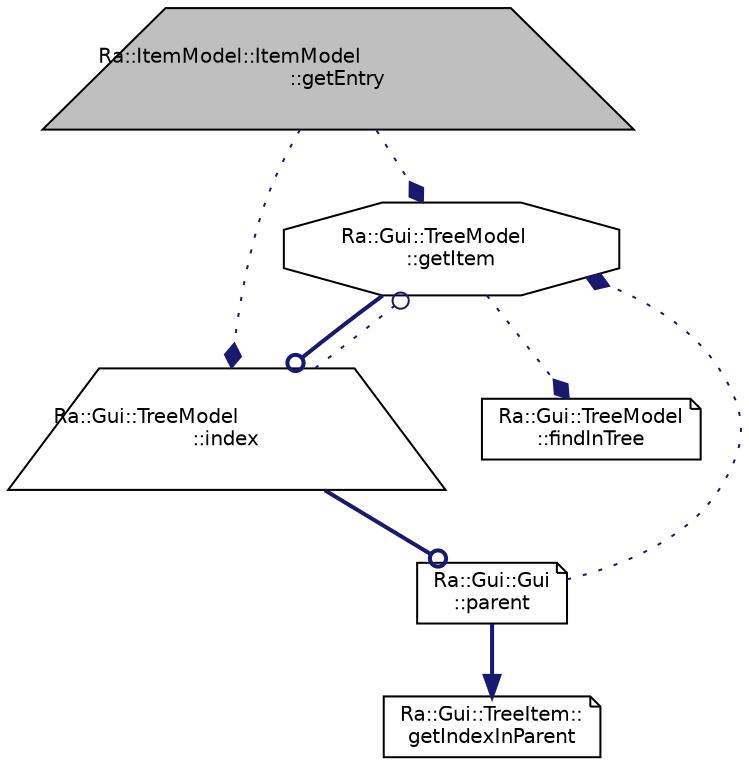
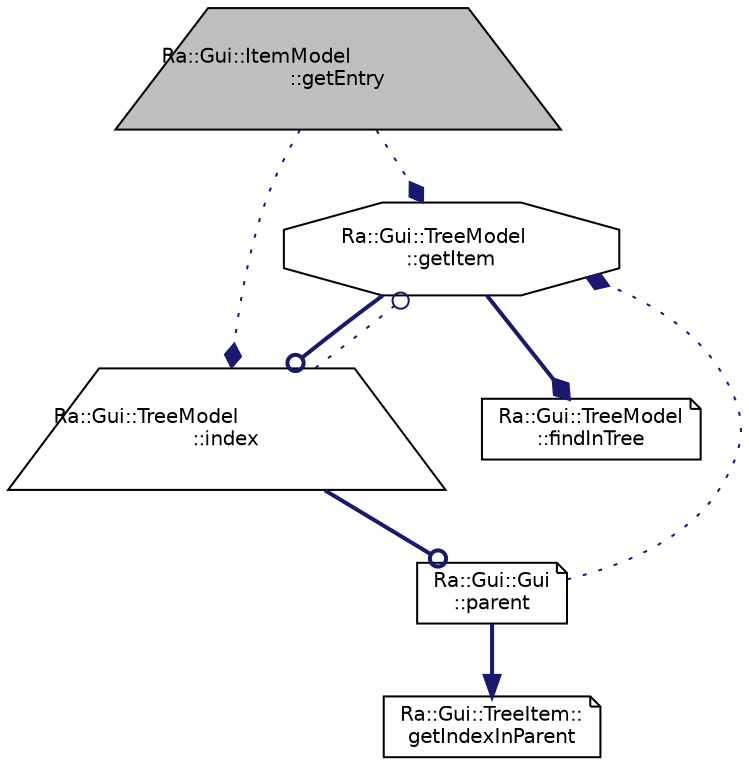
(338, 69) -> (338, 69)
(520, 337) -> (520, 337)
